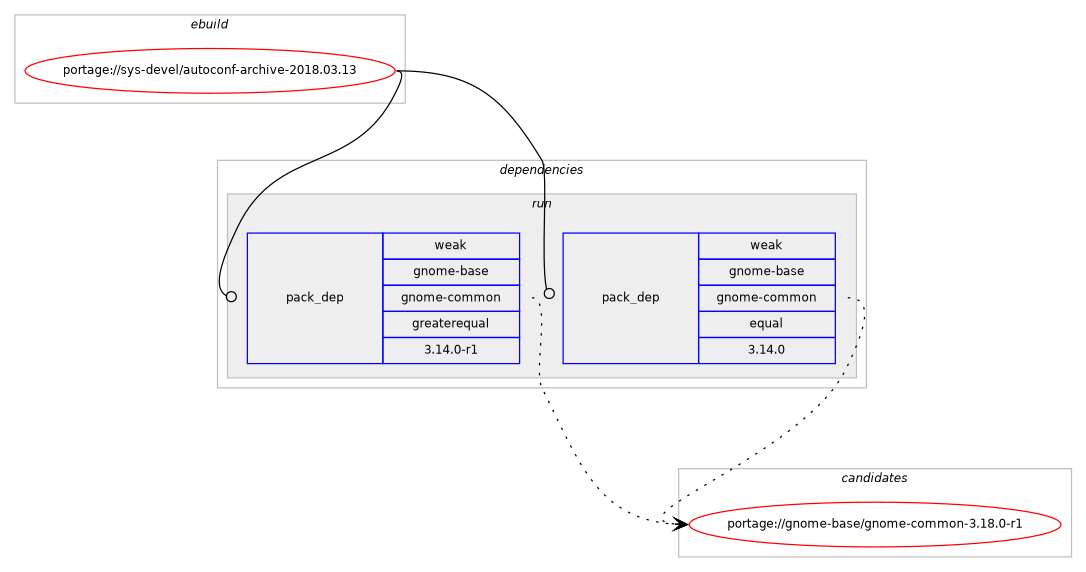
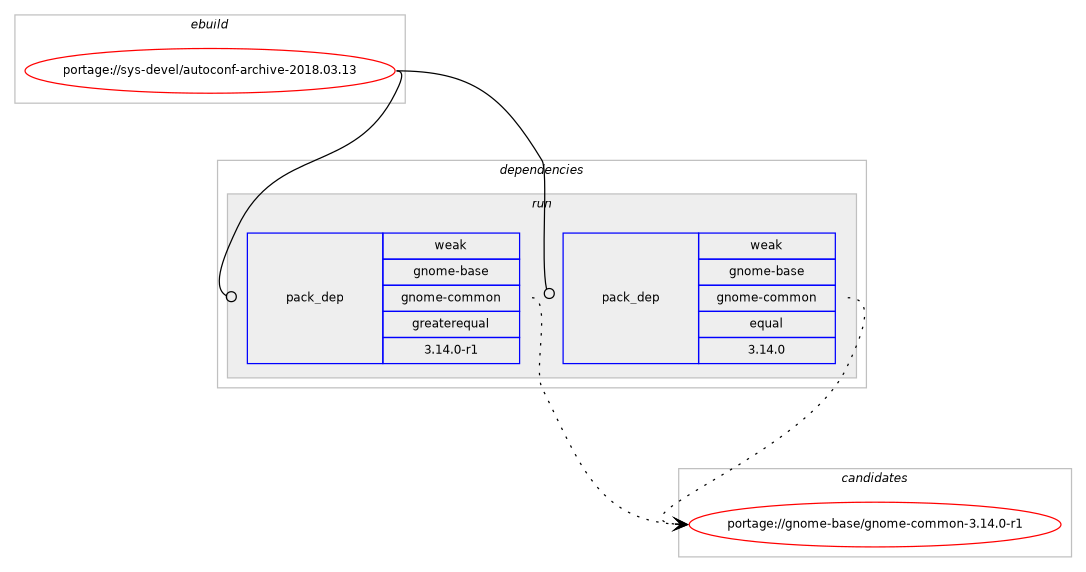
(875, 525) -> (875, 525)
